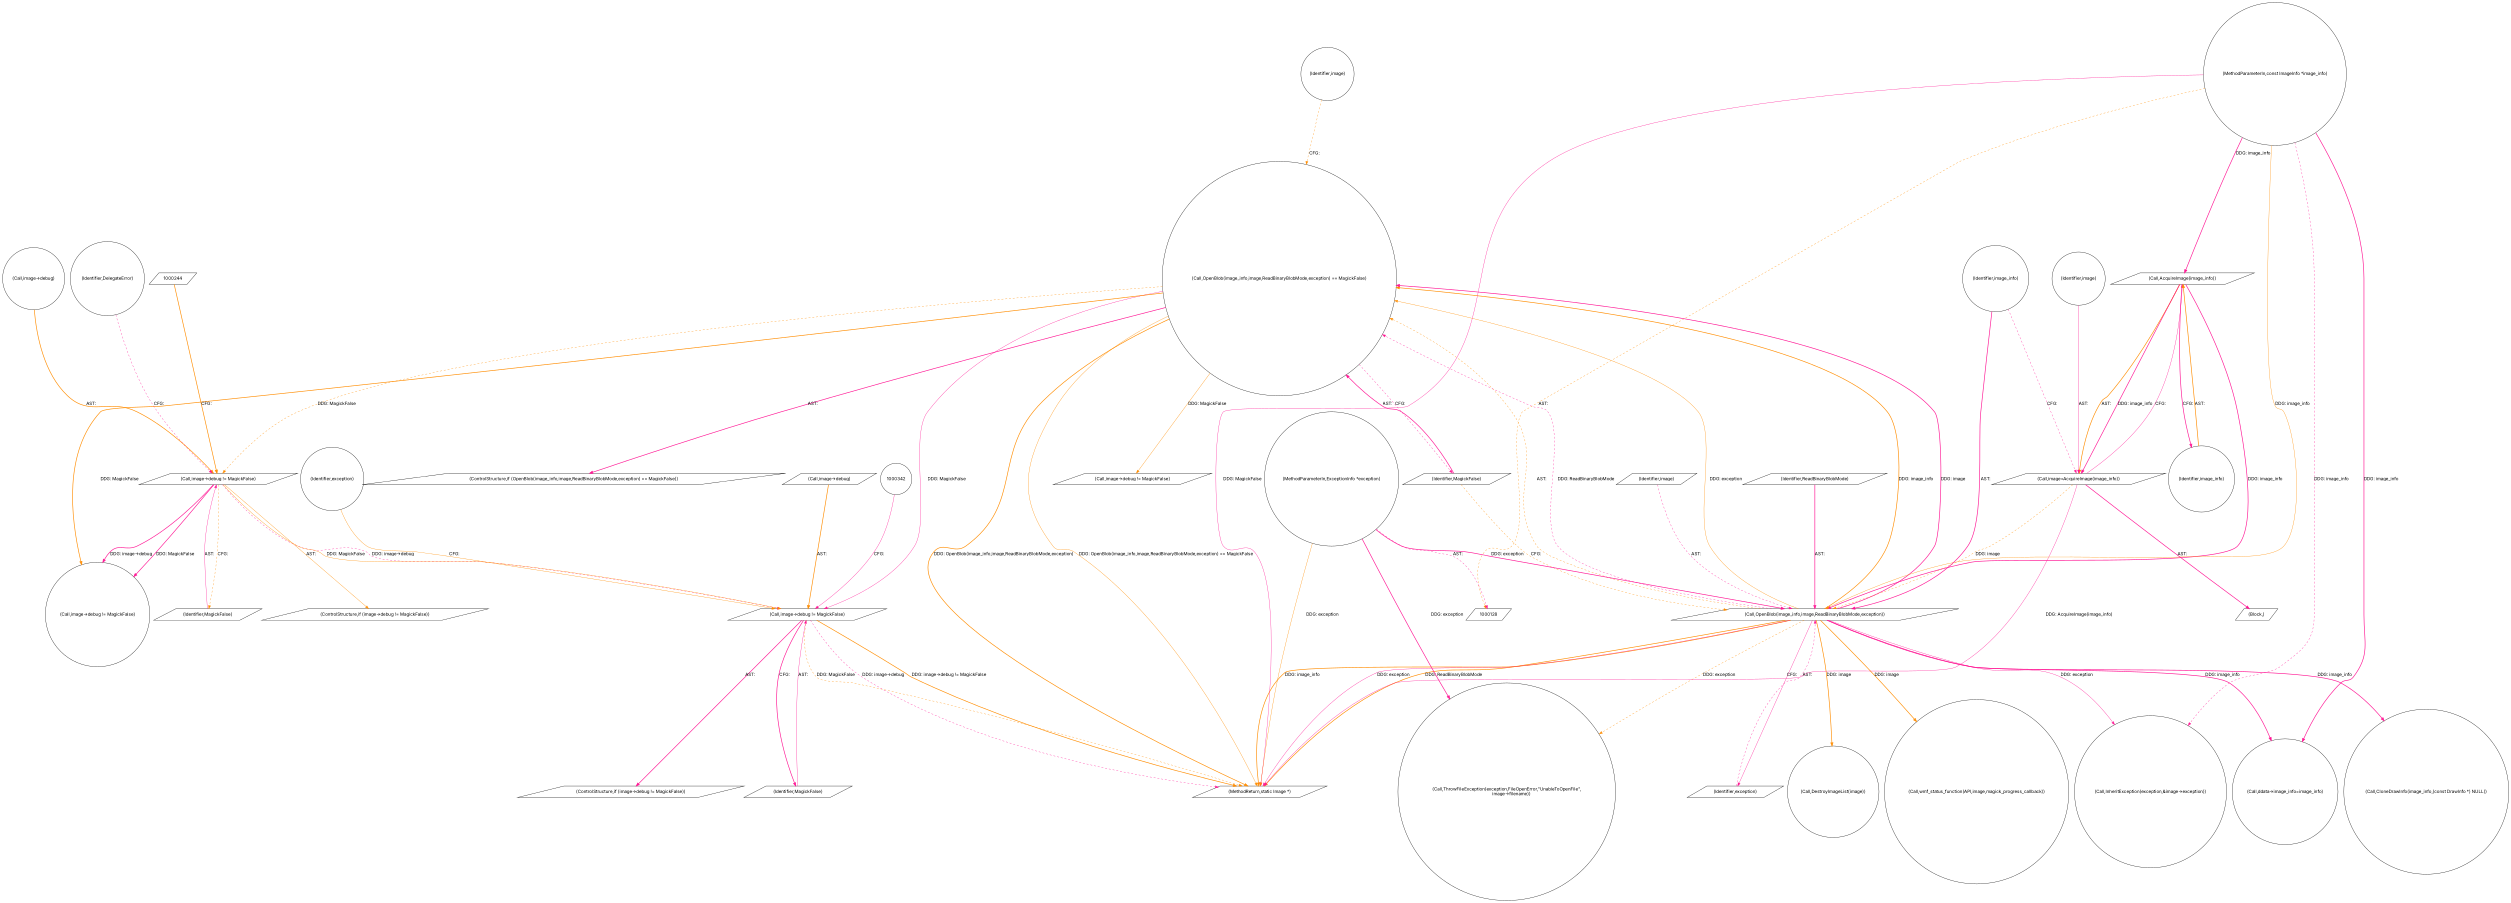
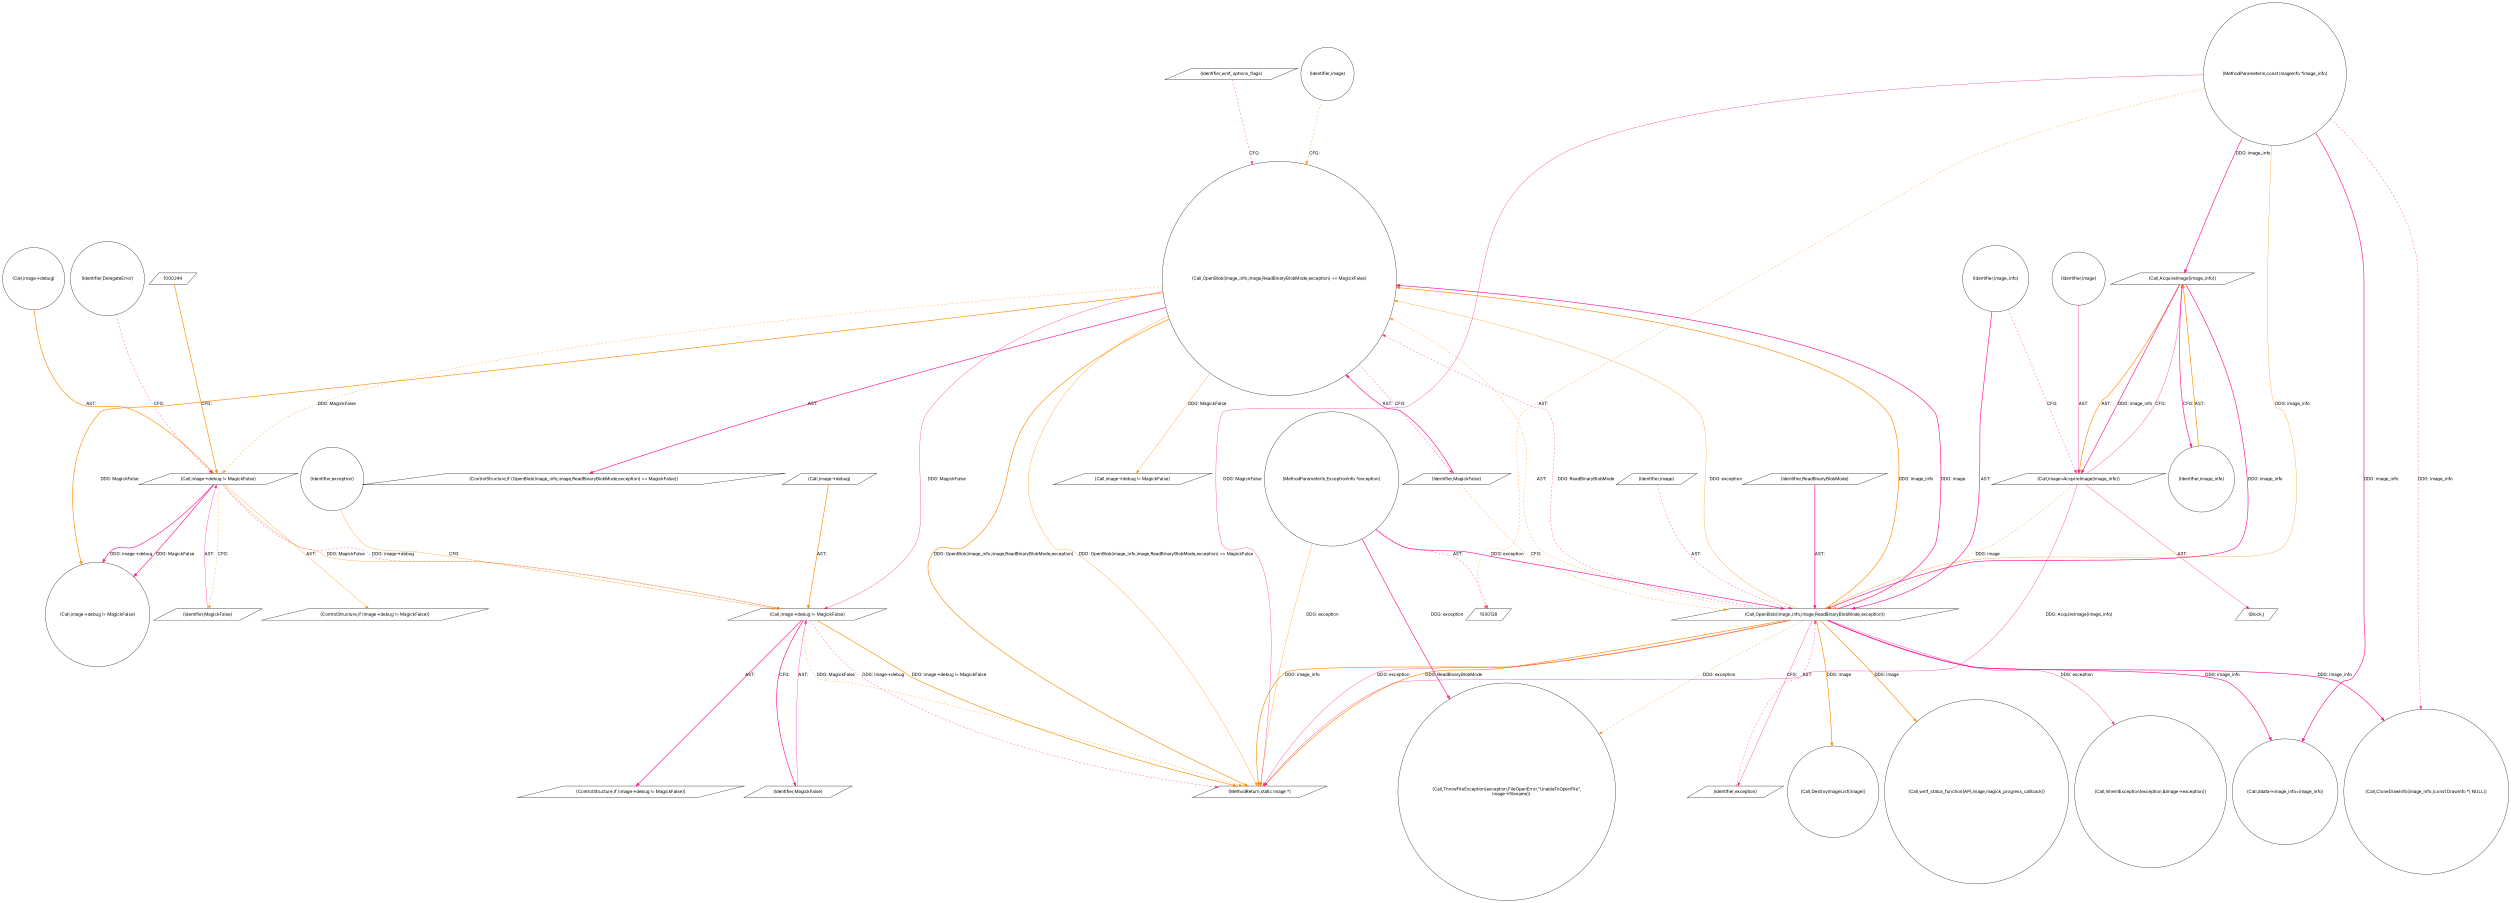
none -> (1231, 74)
(2314, 466) -> (2418, 399)
(896, 479) -> none
(2166, 546) -> (2166, 546)
